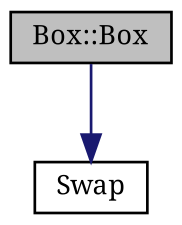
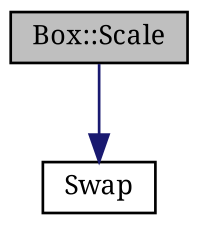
(91, 38) -> (99, 38)
